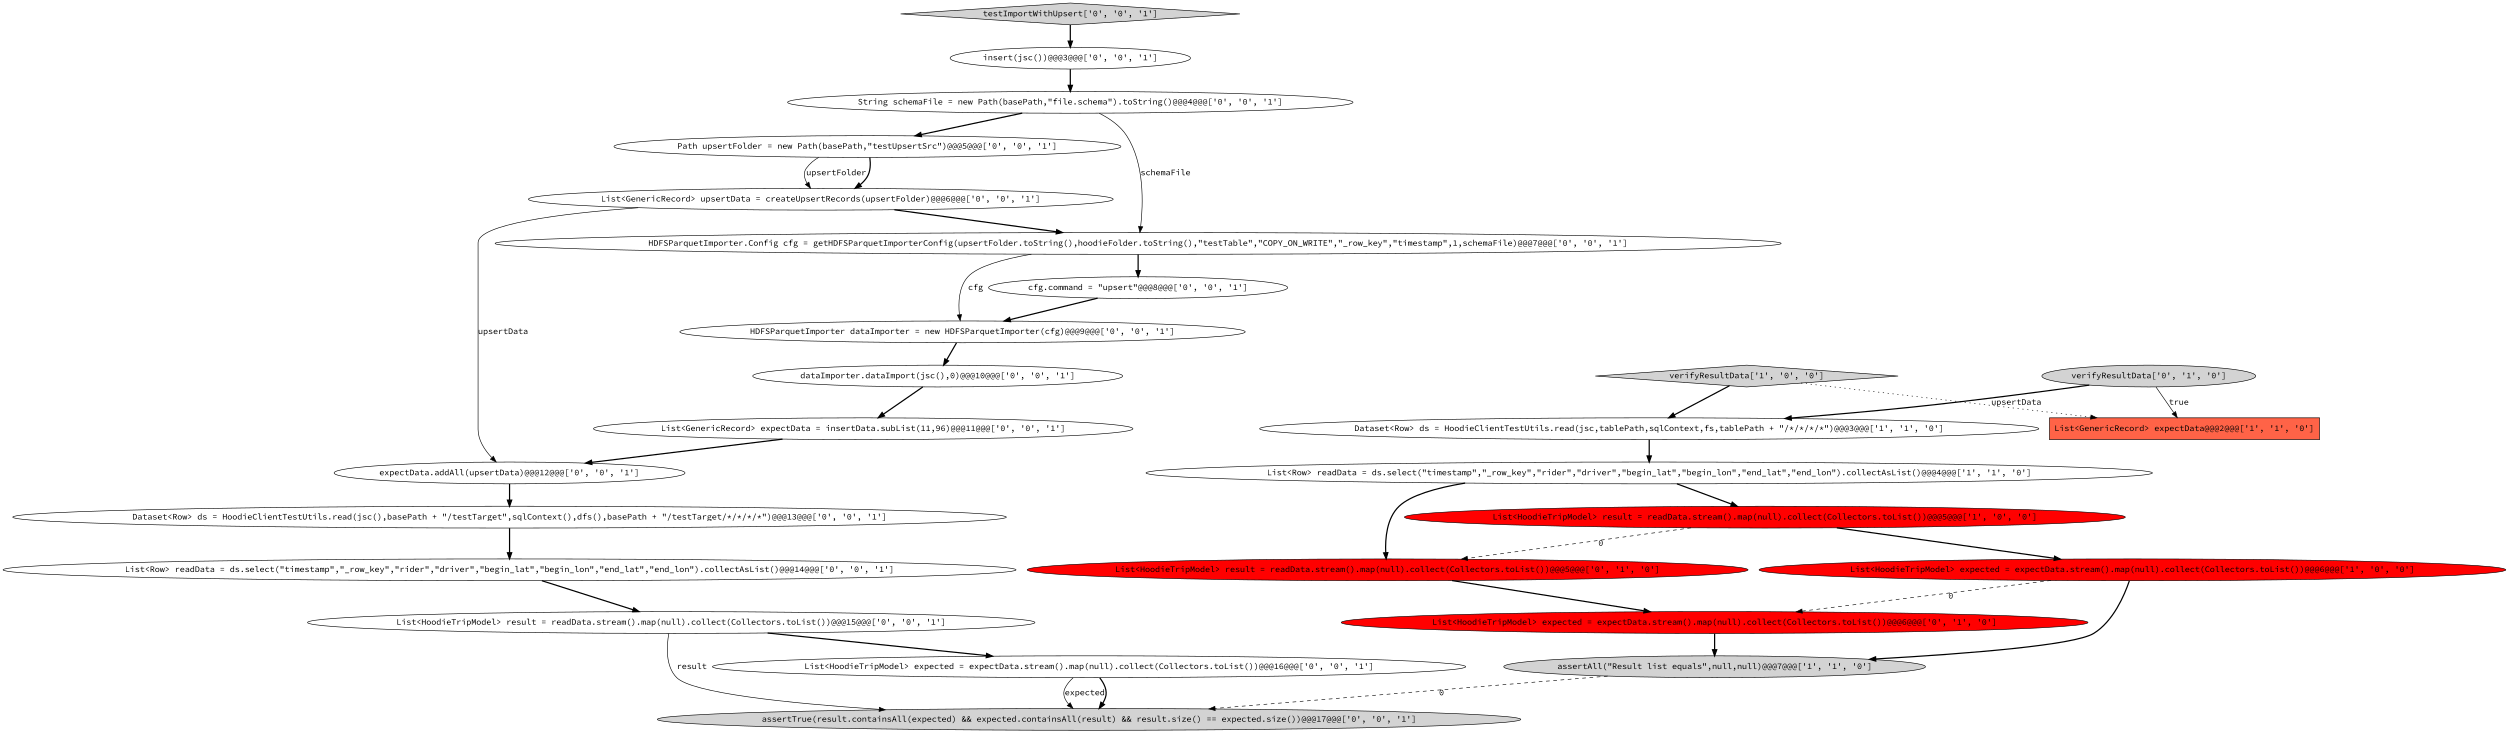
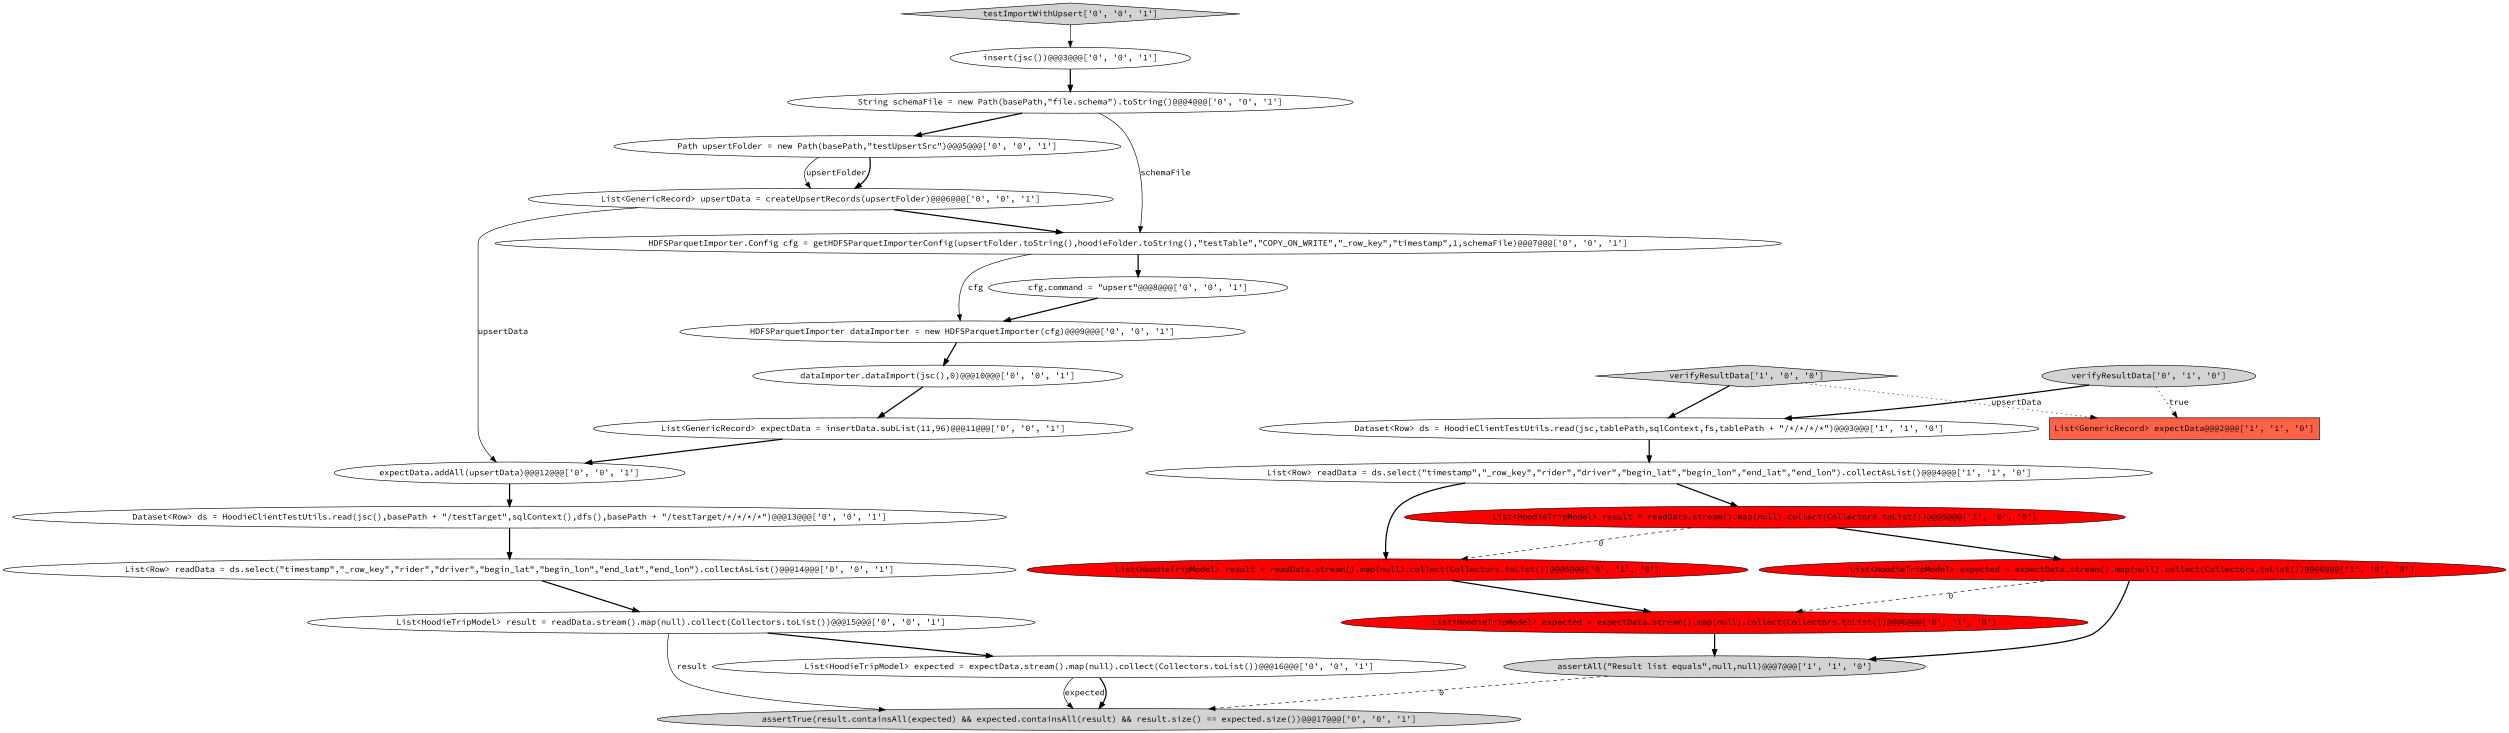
(1070, 33) -> (1070, 33)
(2165, 400) -> (2165, 400)
